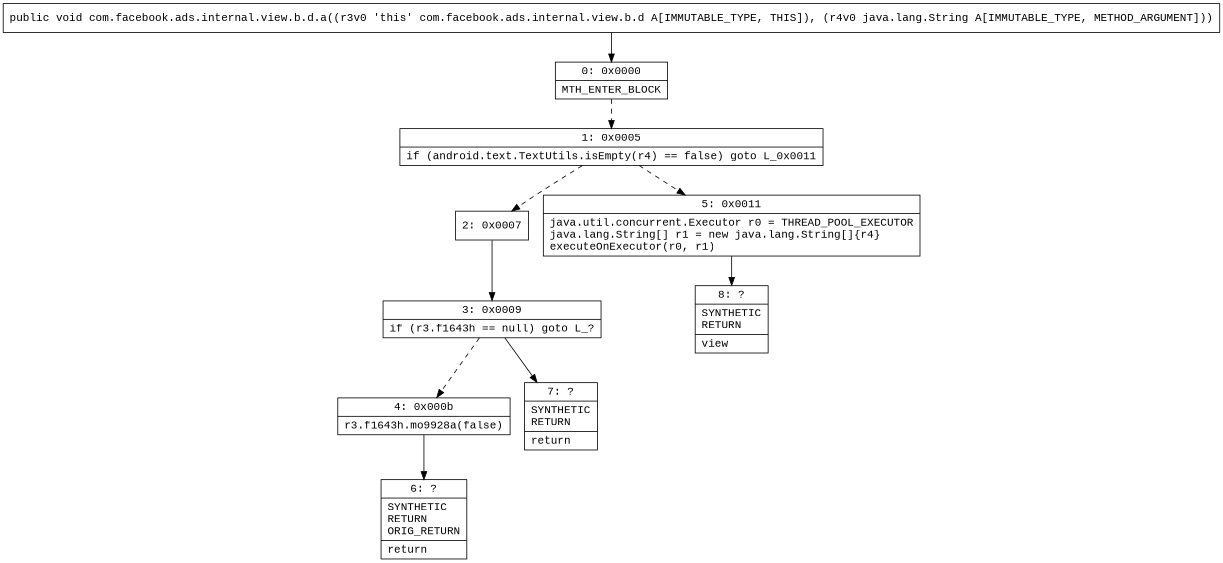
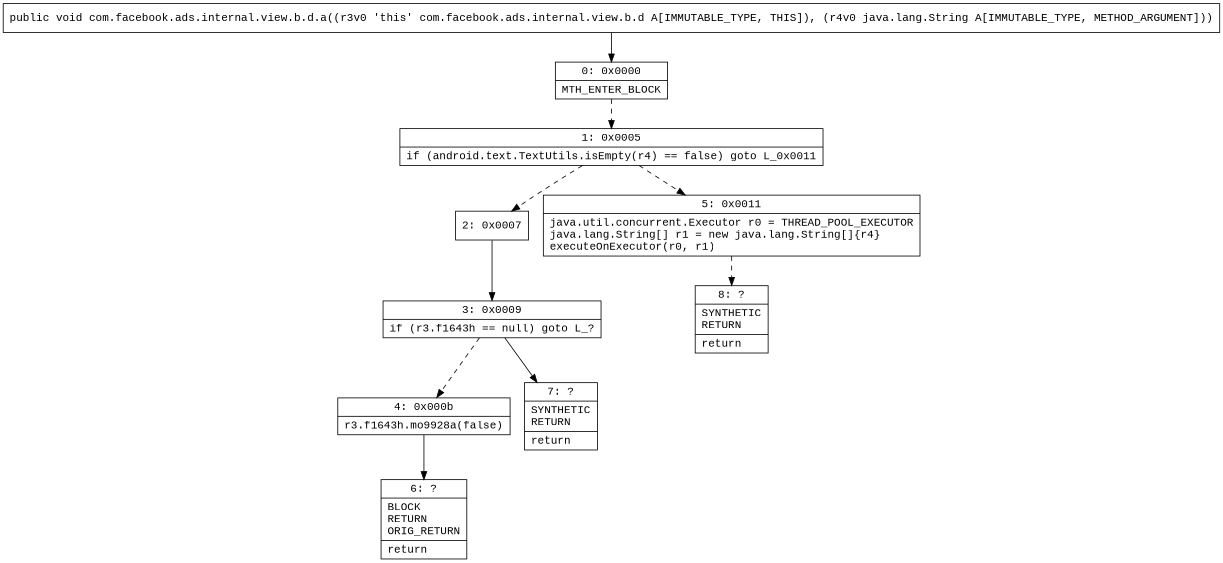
(732, 267) -> (732, 267)
(715, 343) -> (722, 343)
(418, 507) -> (404, 507)
